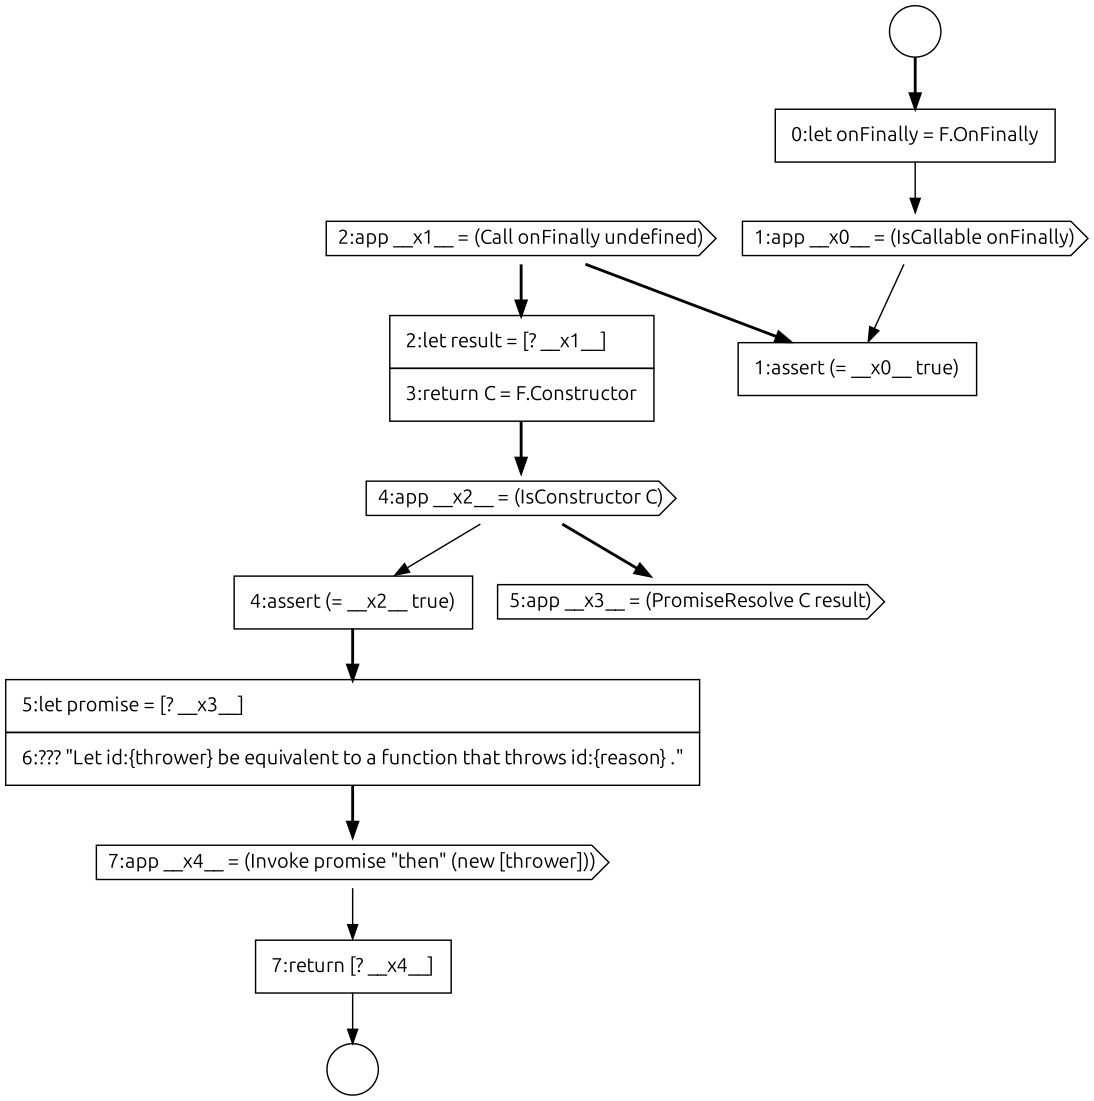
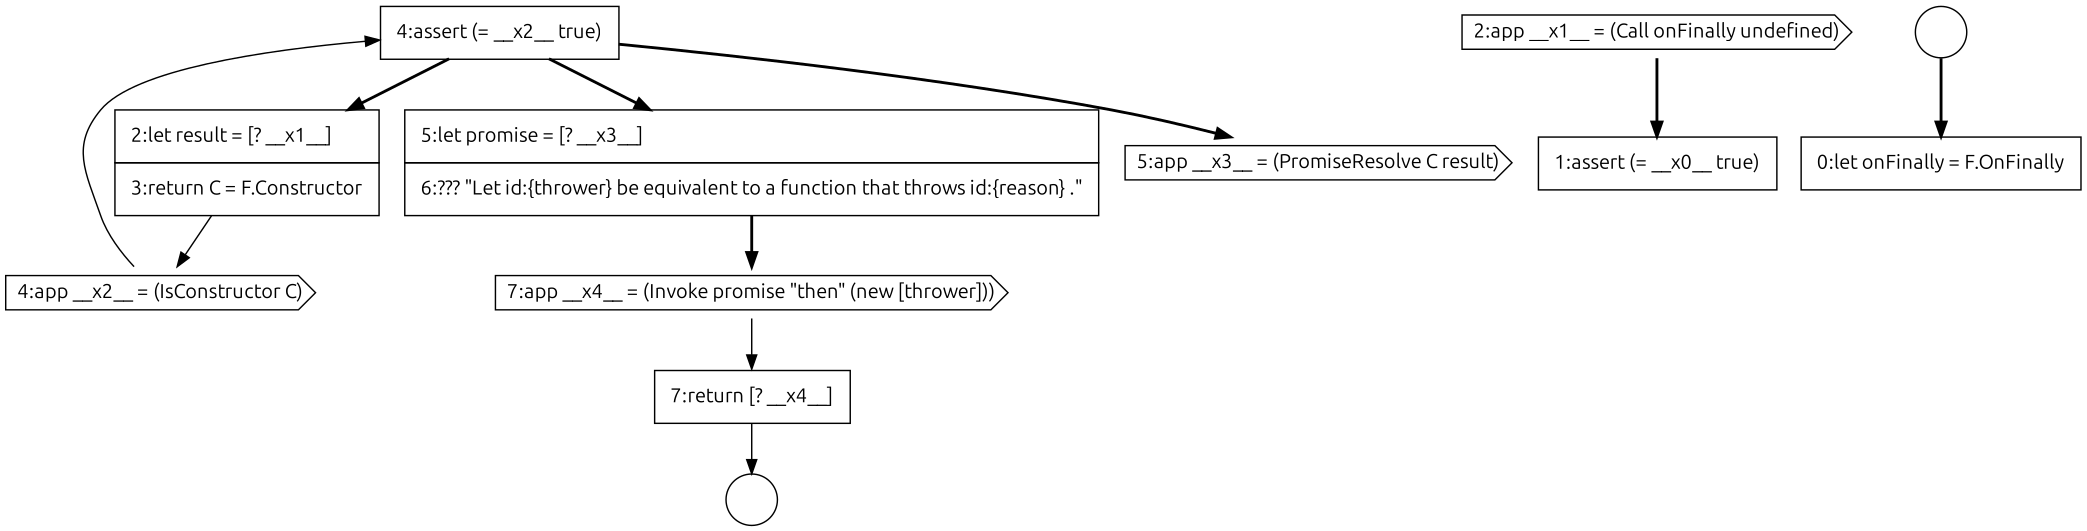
(915, 238) -> none
(521, 282) -> (405, 81)
(521, 440) -> (198, 235)
(600, 546) -> (919, 79)
